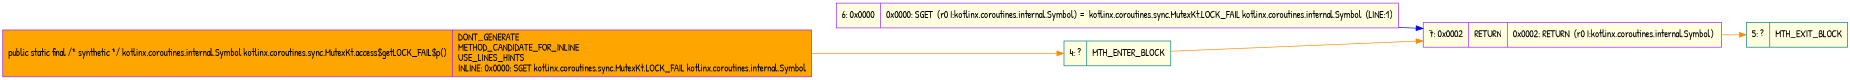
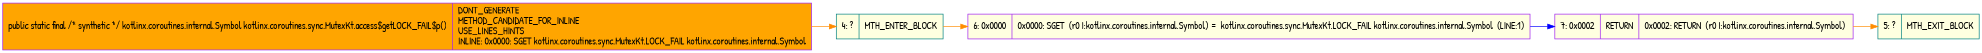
(1293, 46) -> (952, 27)
